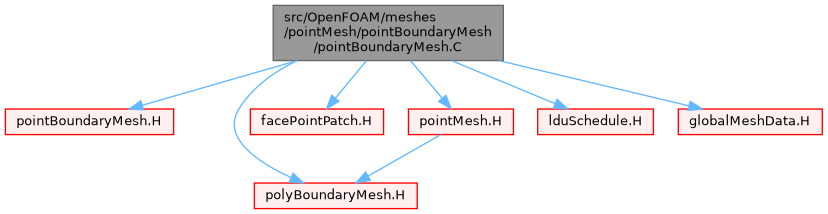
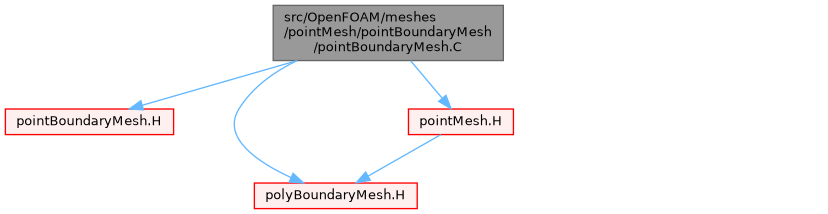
(317, 122) -> none
(596, 122) -> none
(750, 122) -> none
